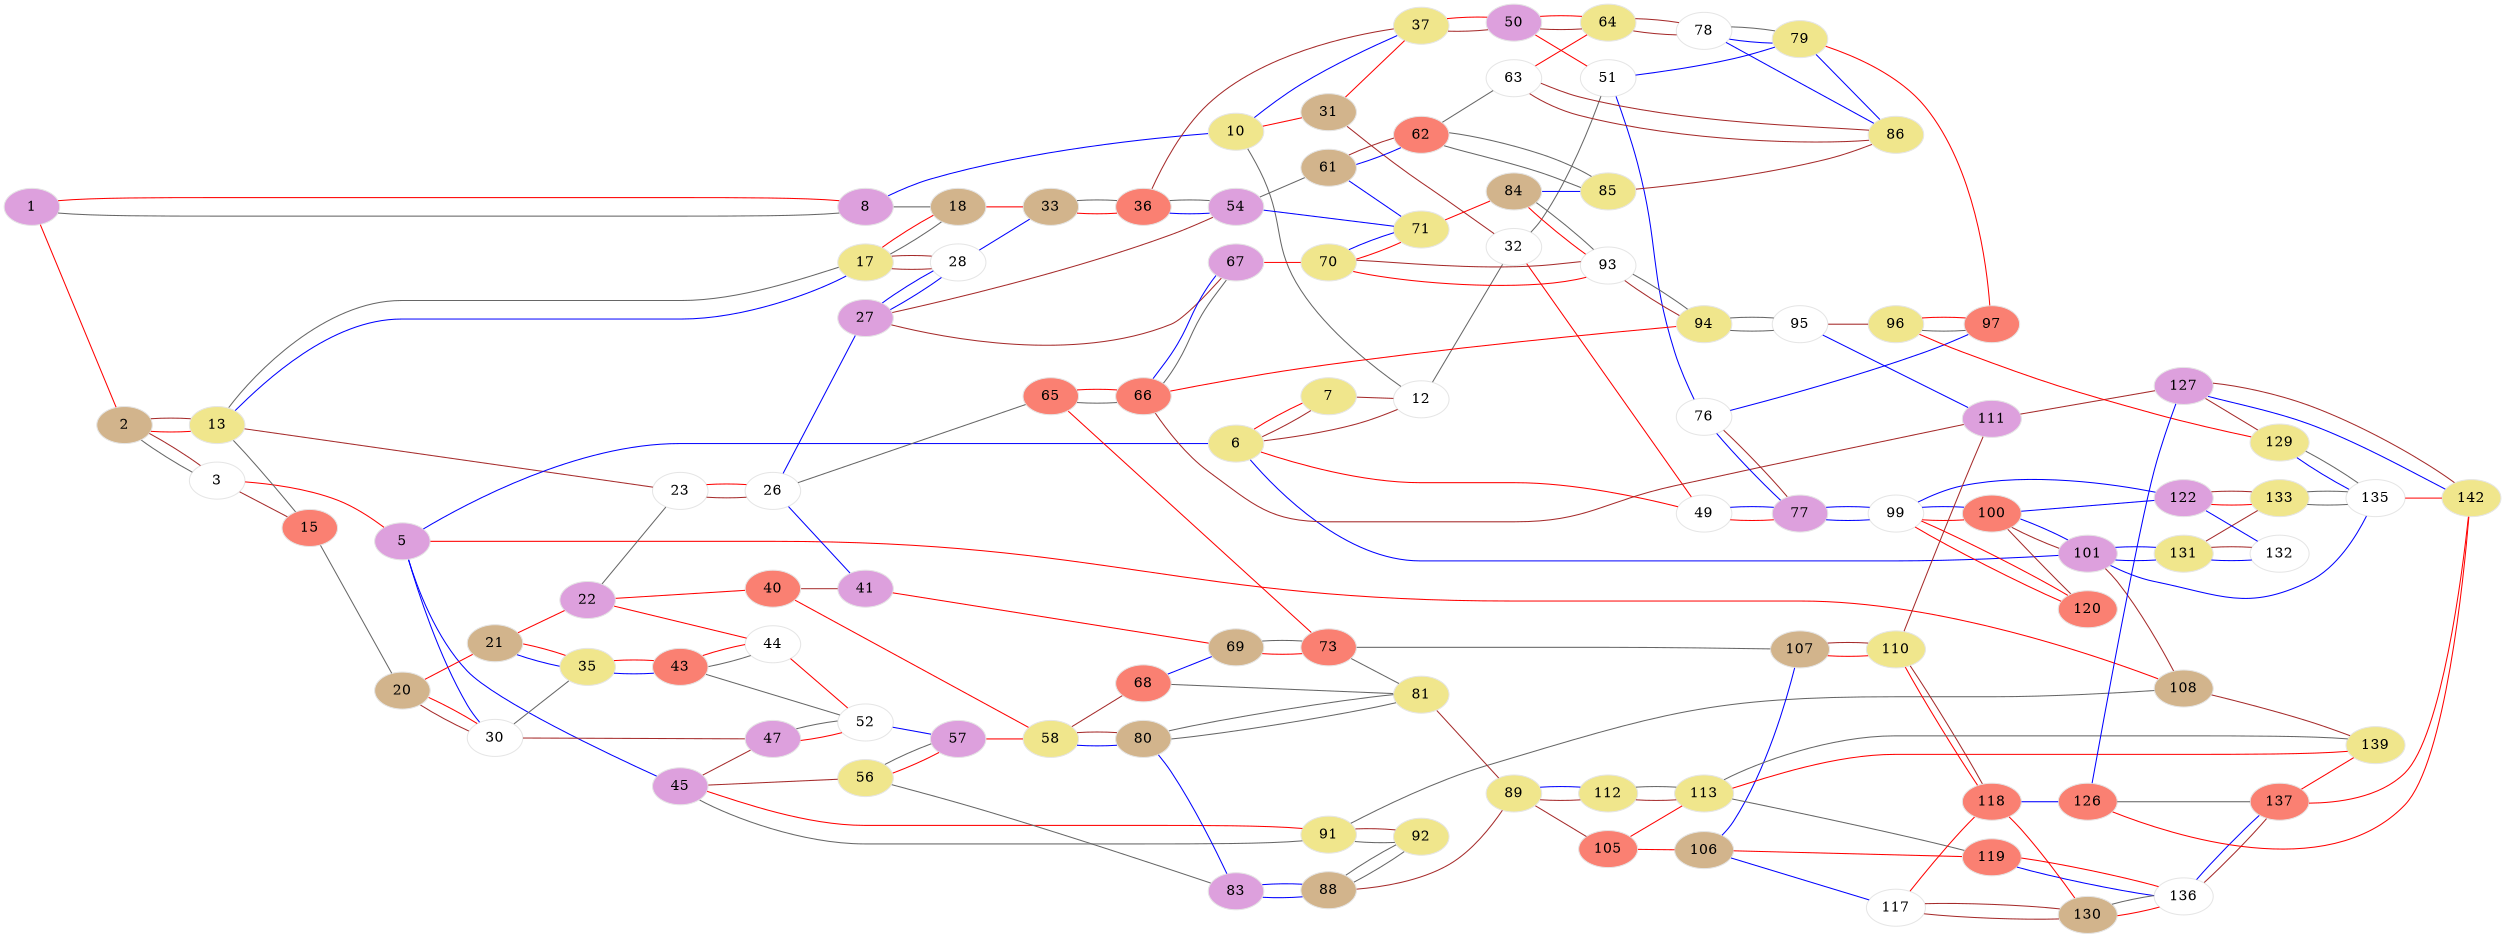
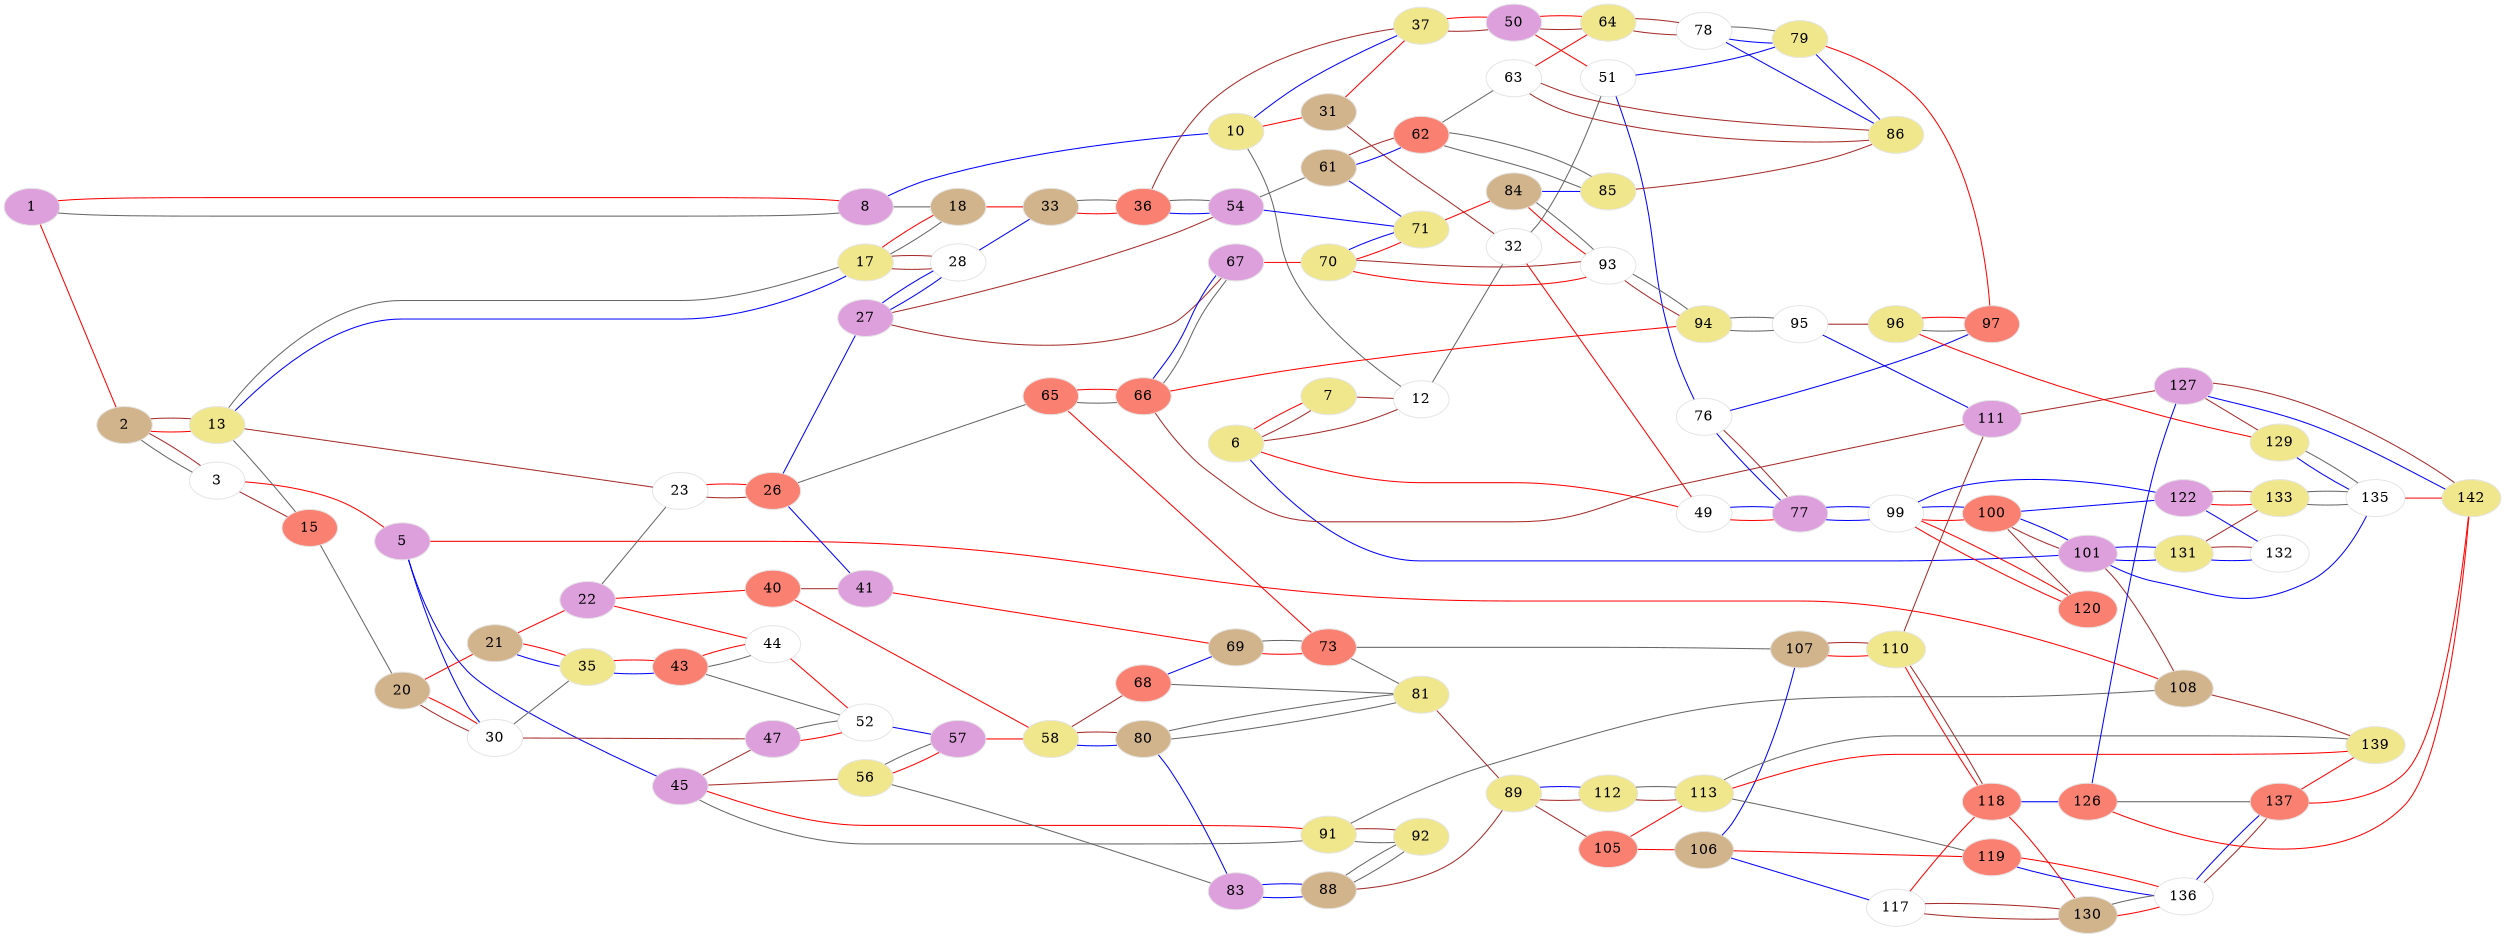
(807, 444) -> none
(773, 491) -> (773, 491)
